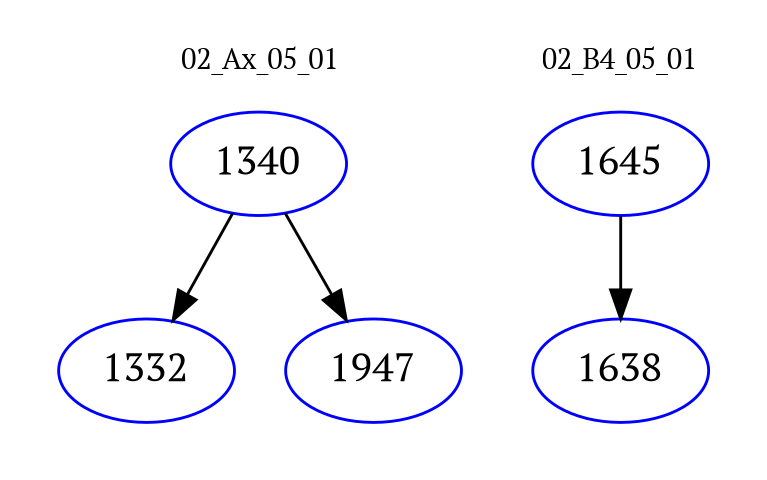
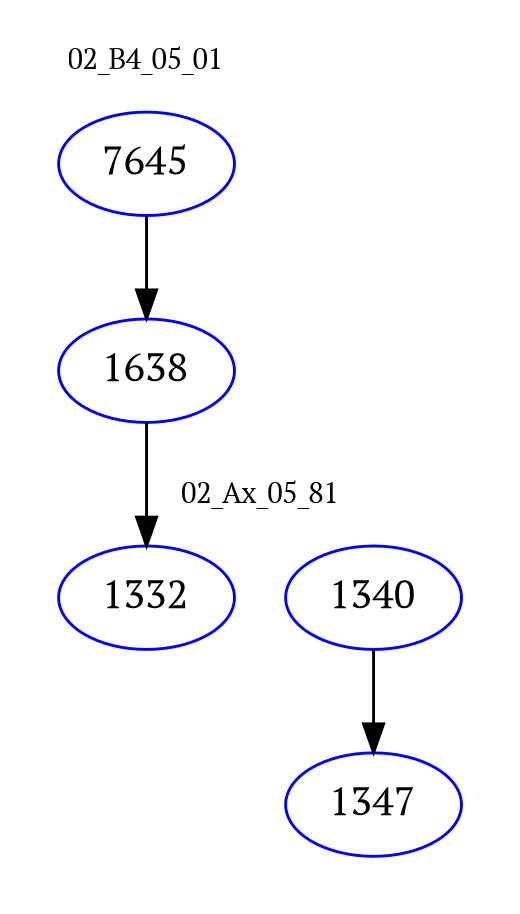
(260, 62) -> (260, 496)
(621, 164) -> (147, 164)
(210, 254) -> (147, 486)
(374, 371) -> (374, 805)
